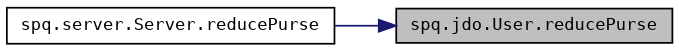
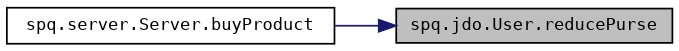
(171, 26) -> (171, 26)
